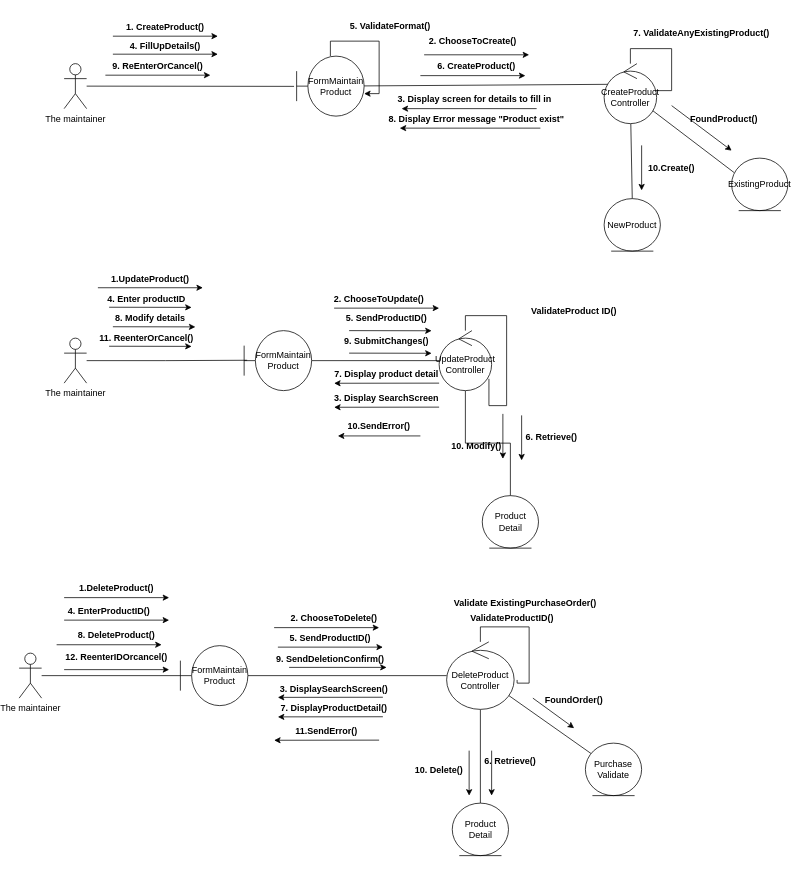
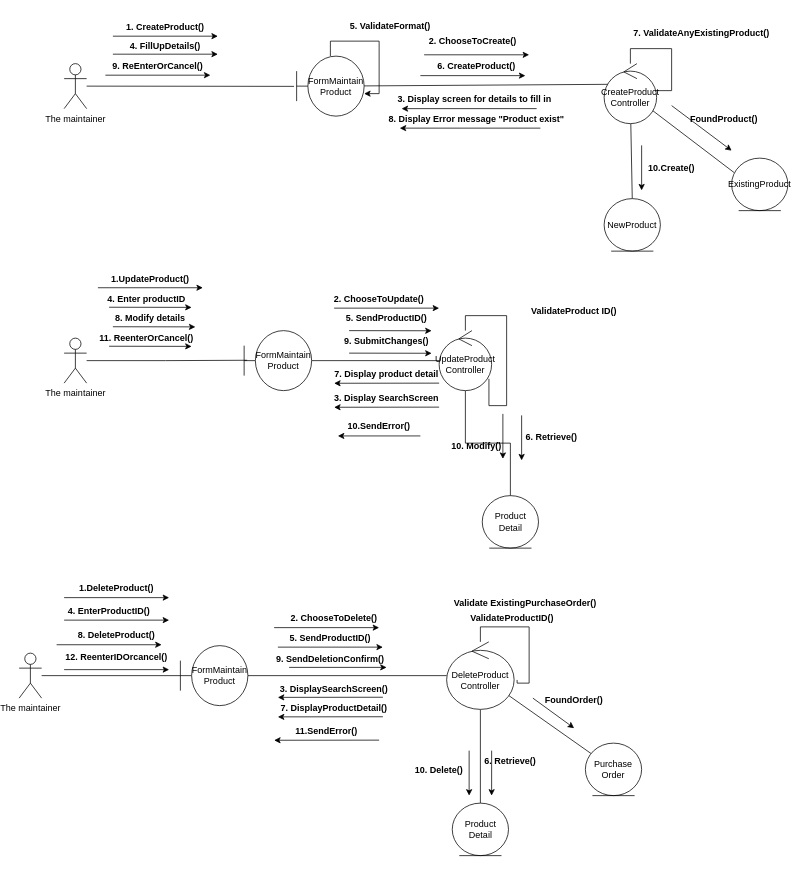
(614, 769) -> (614, 769)
